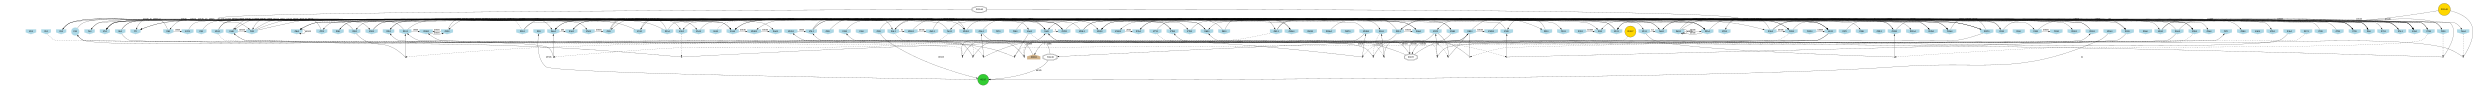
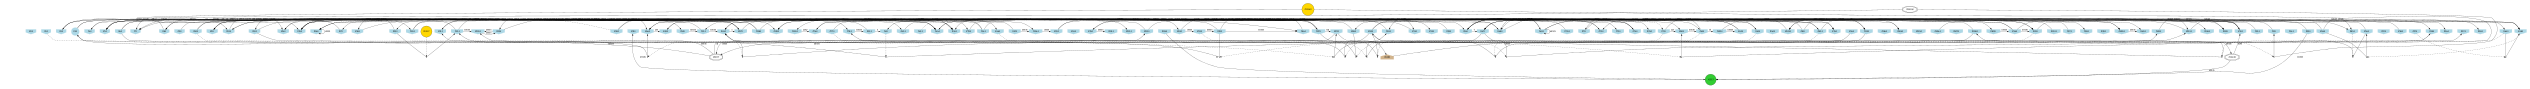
none -> (1662, 19)
none -> (955, 20)
(177, 32) -> (590, 20)
